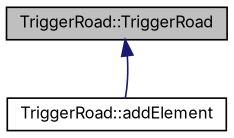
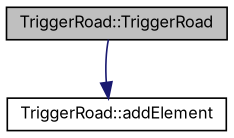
(128, 77) -> (106, 61)
